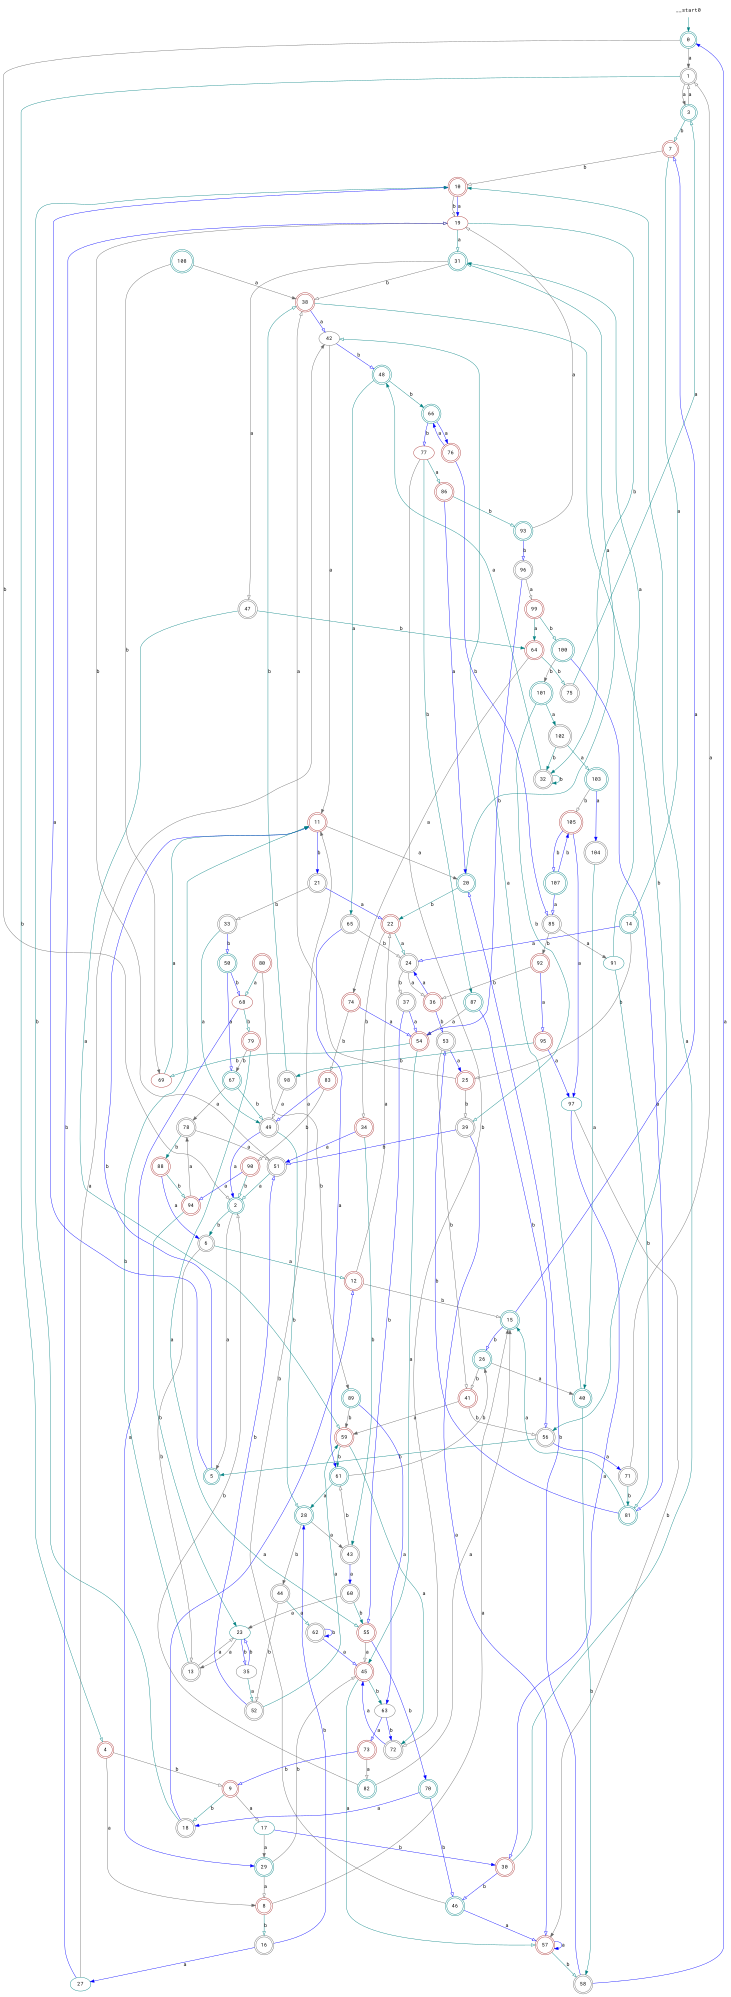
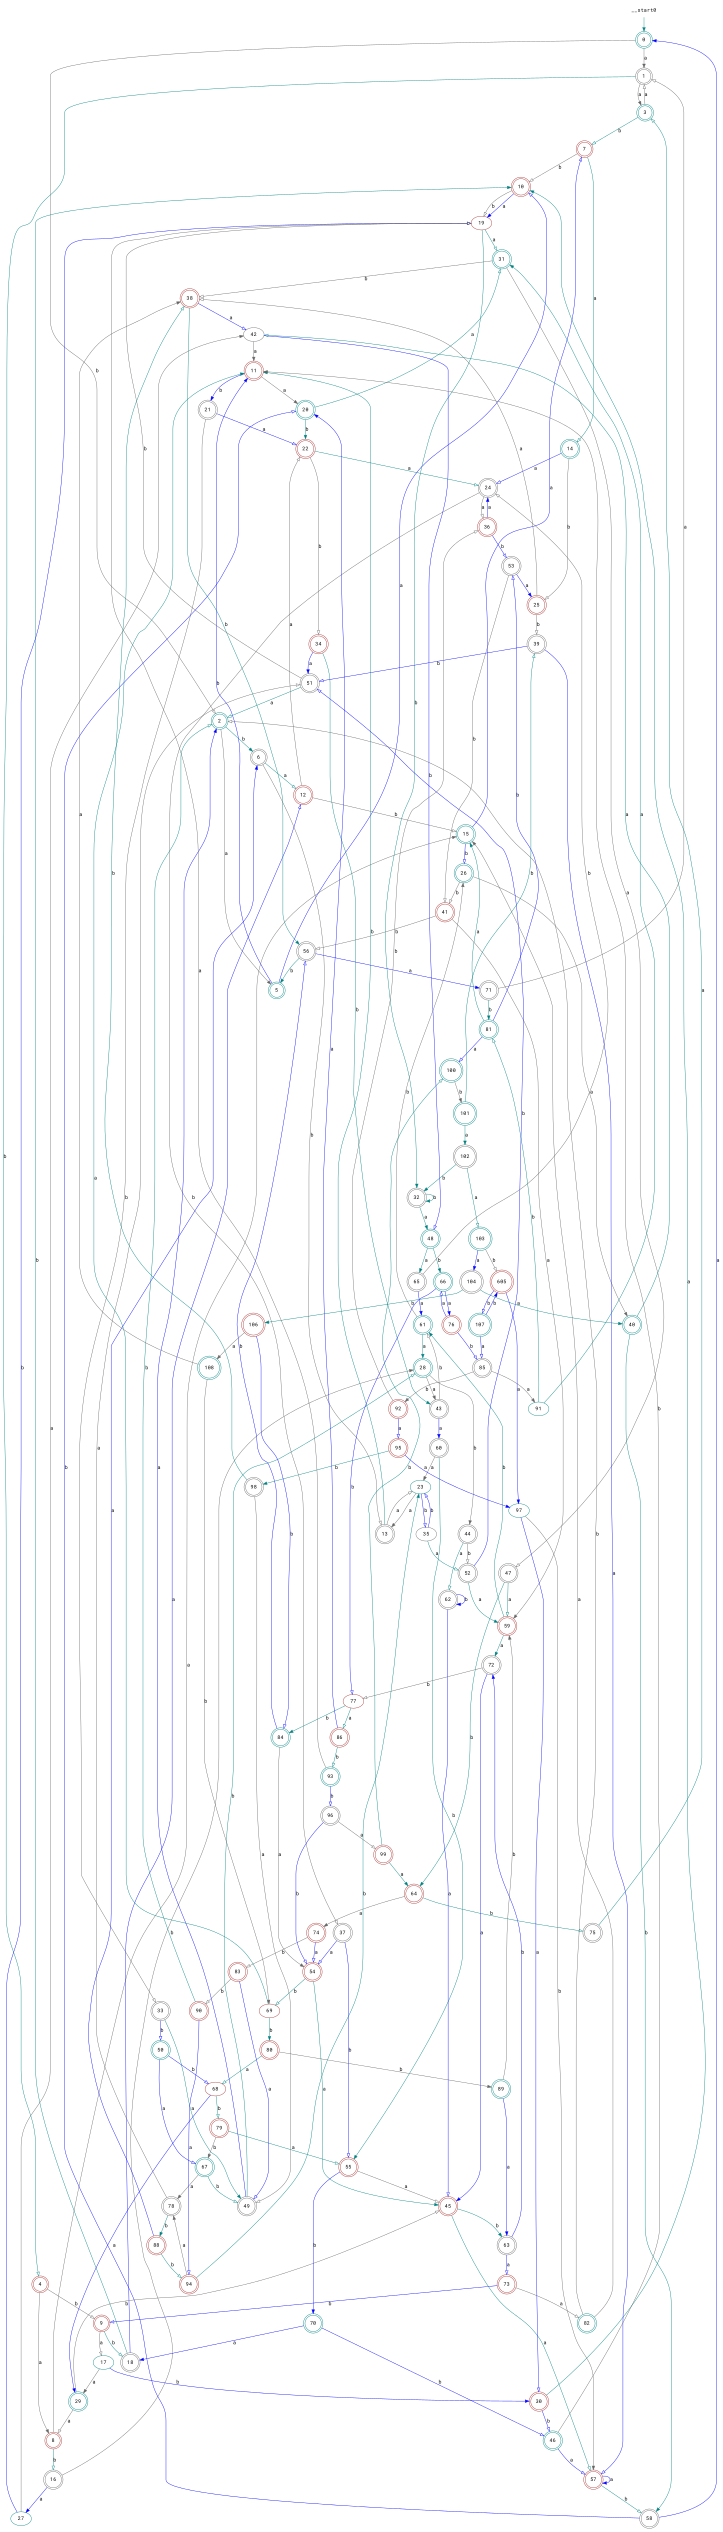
(438, 437) -> (442, 1306)
(571, 822) -> (502, 1282)
(473, 1002) -> (281, 1737)
(655, 1079) -> (472, 1048)
(481, 1109) -> (424, 1683)
none -> (253, 1325)
(385, 1711) -> (507, 2245)
(325, 1751) -> (183, 1894)
none -> (269, 2027)
